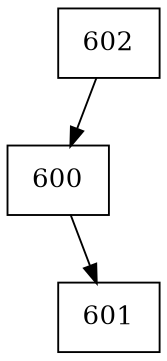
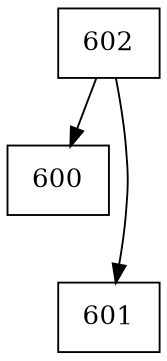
(80, 240) -> (128, 171)
